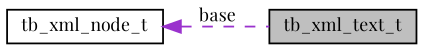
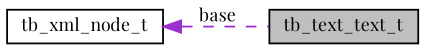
(343, 27) -> (344, 27)
